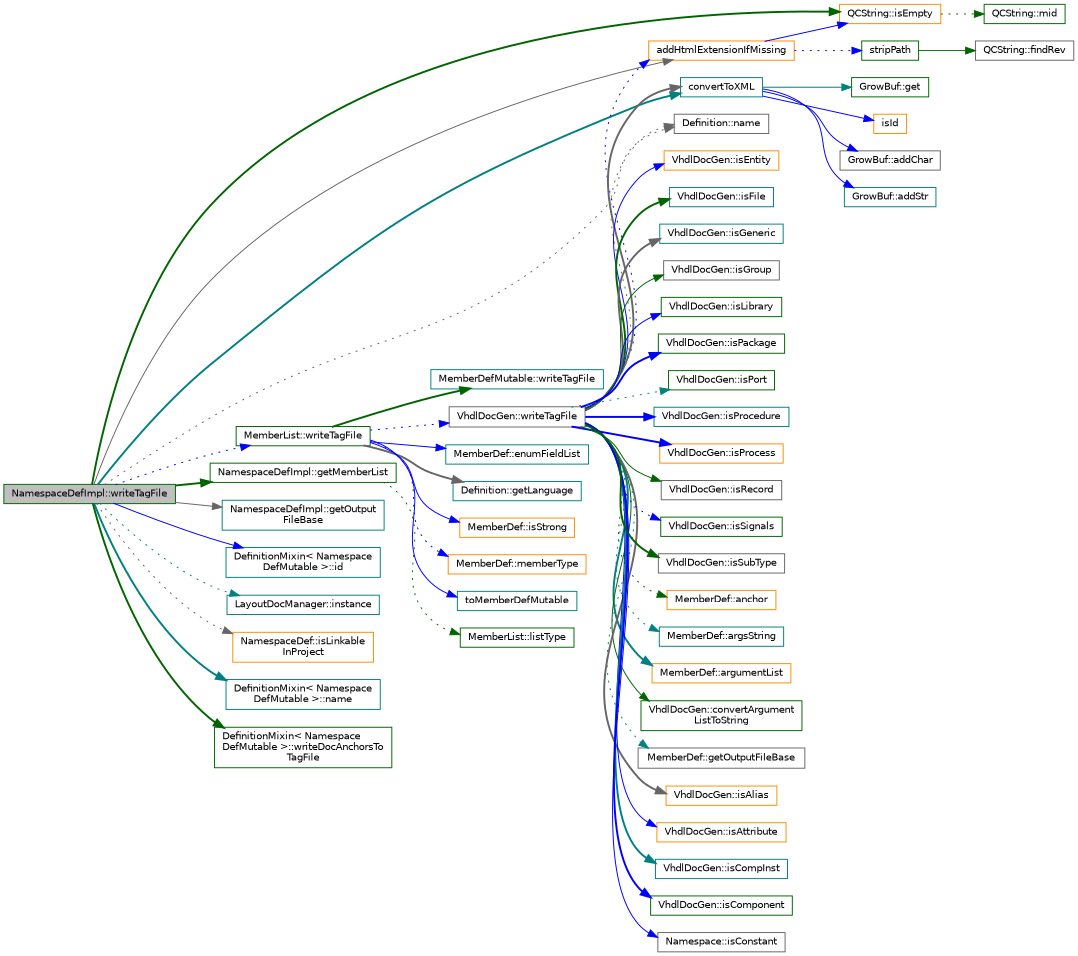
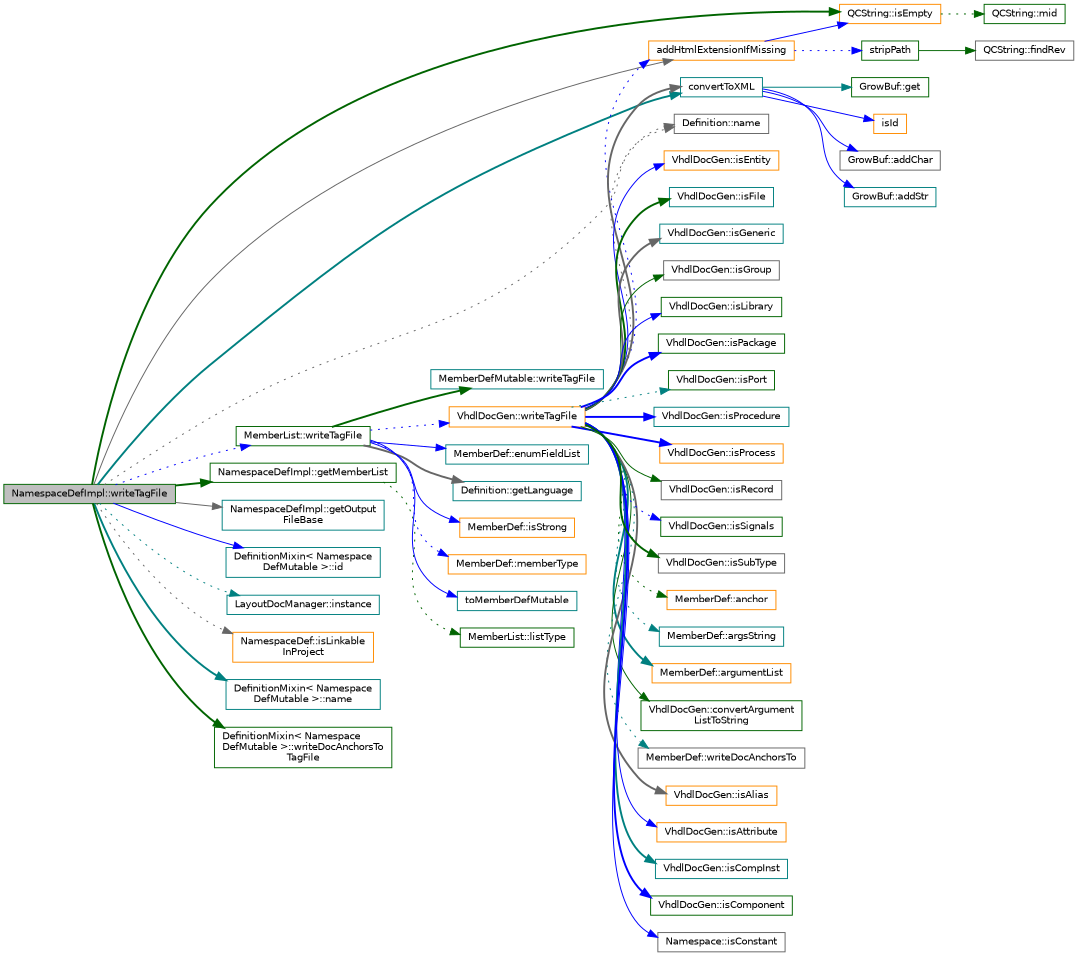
(517, 417) -> (517, 417)
(721, 758) -> (721, 758)
